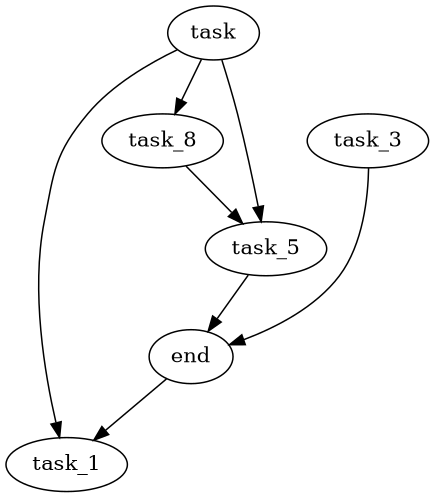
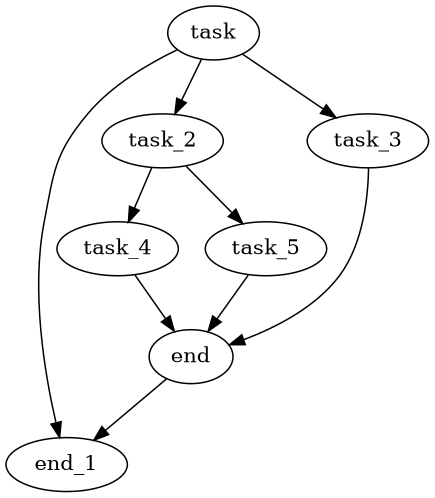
(242, 133) -> (283, 81)
(163, 141) -> (163, 141)
none -> (118, 249)
(67, 465) -> (67, 465)
